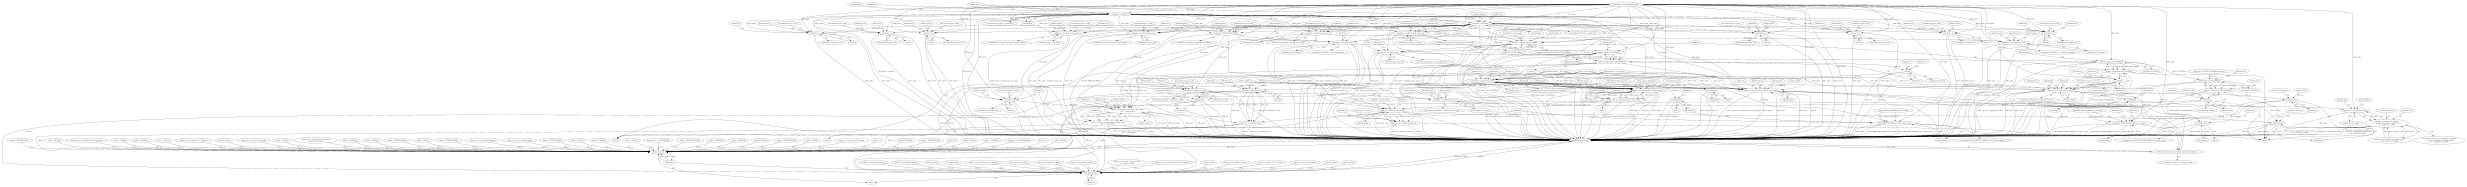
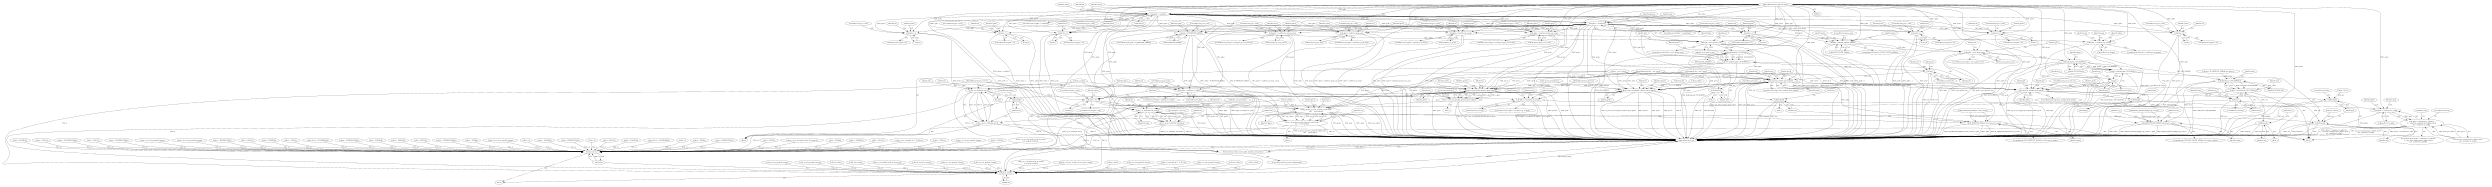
none -> (1172, 43)
(1566, 66) -> (1803, 7)
